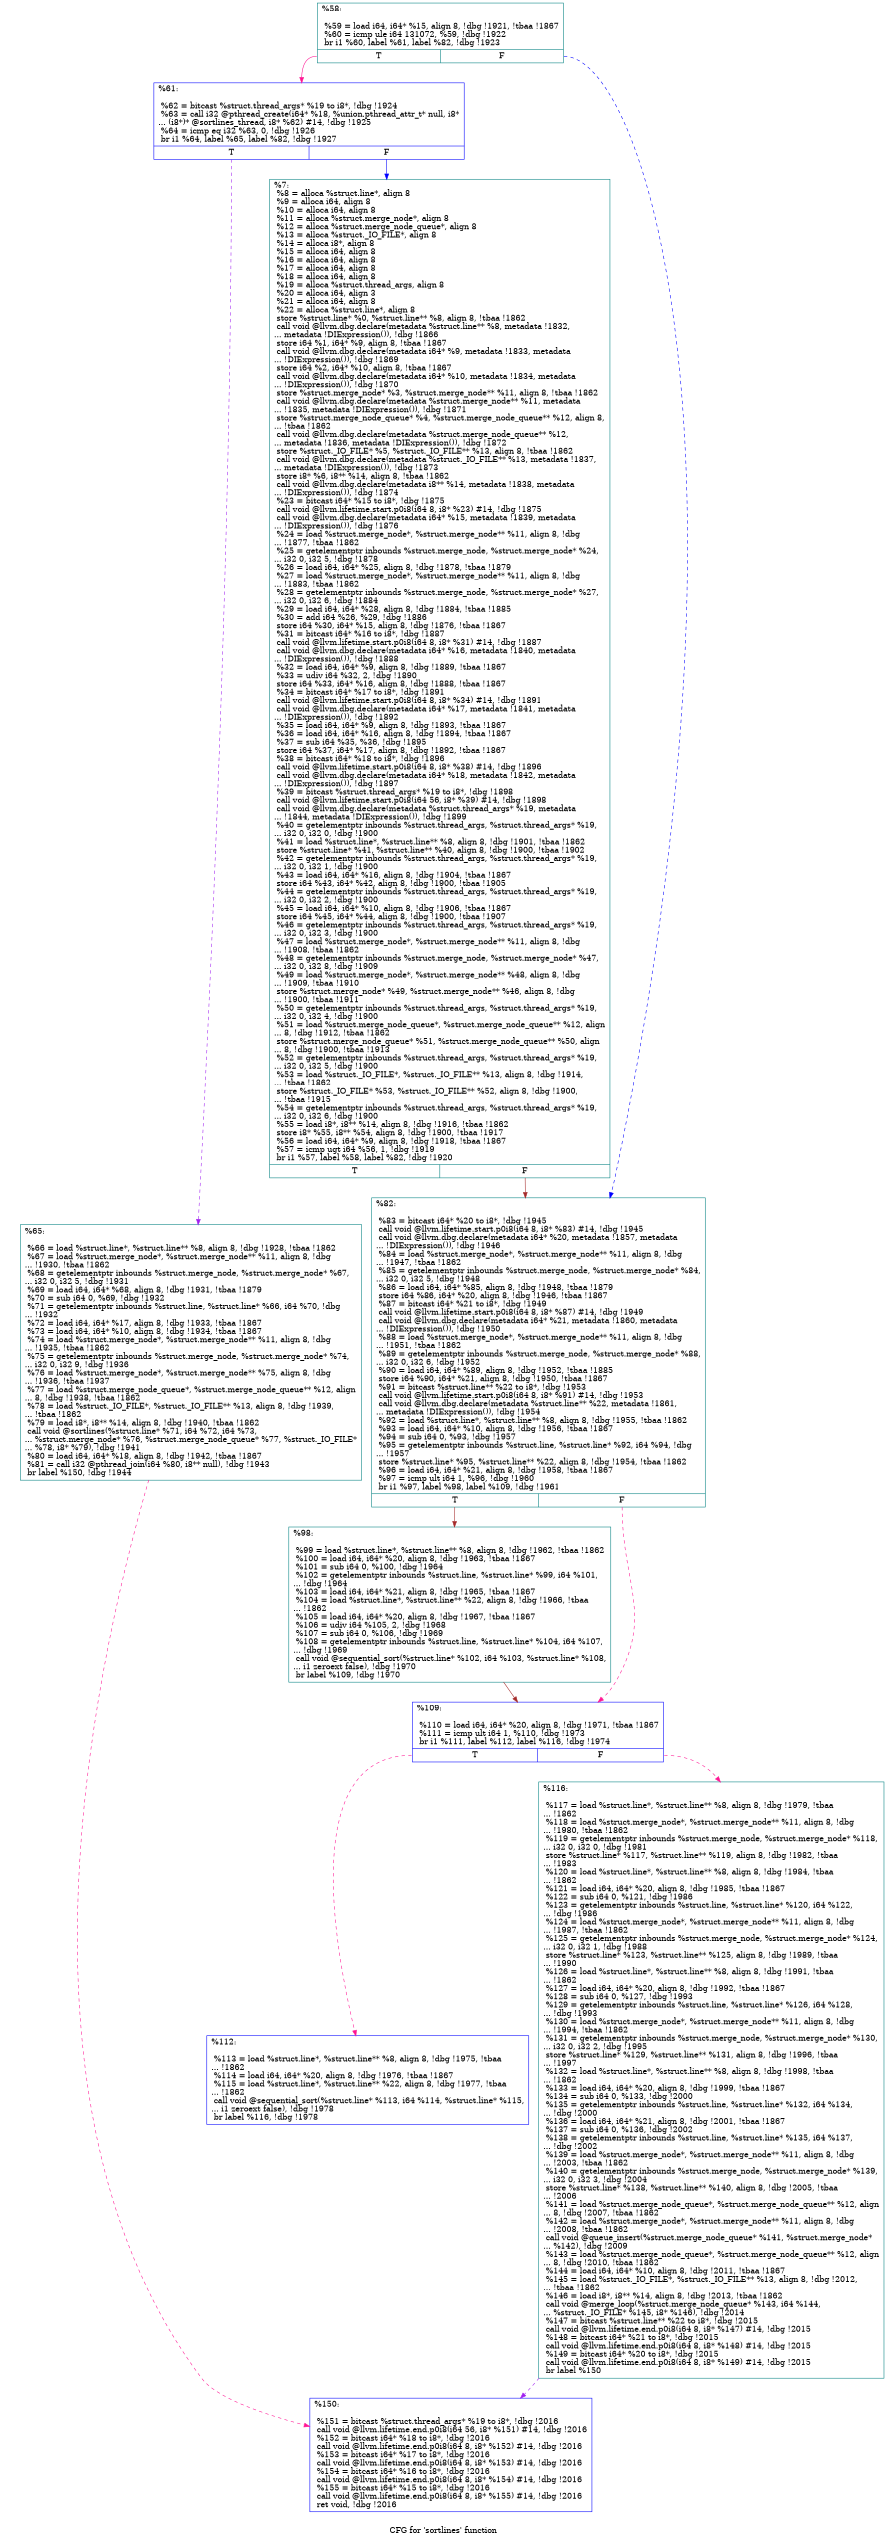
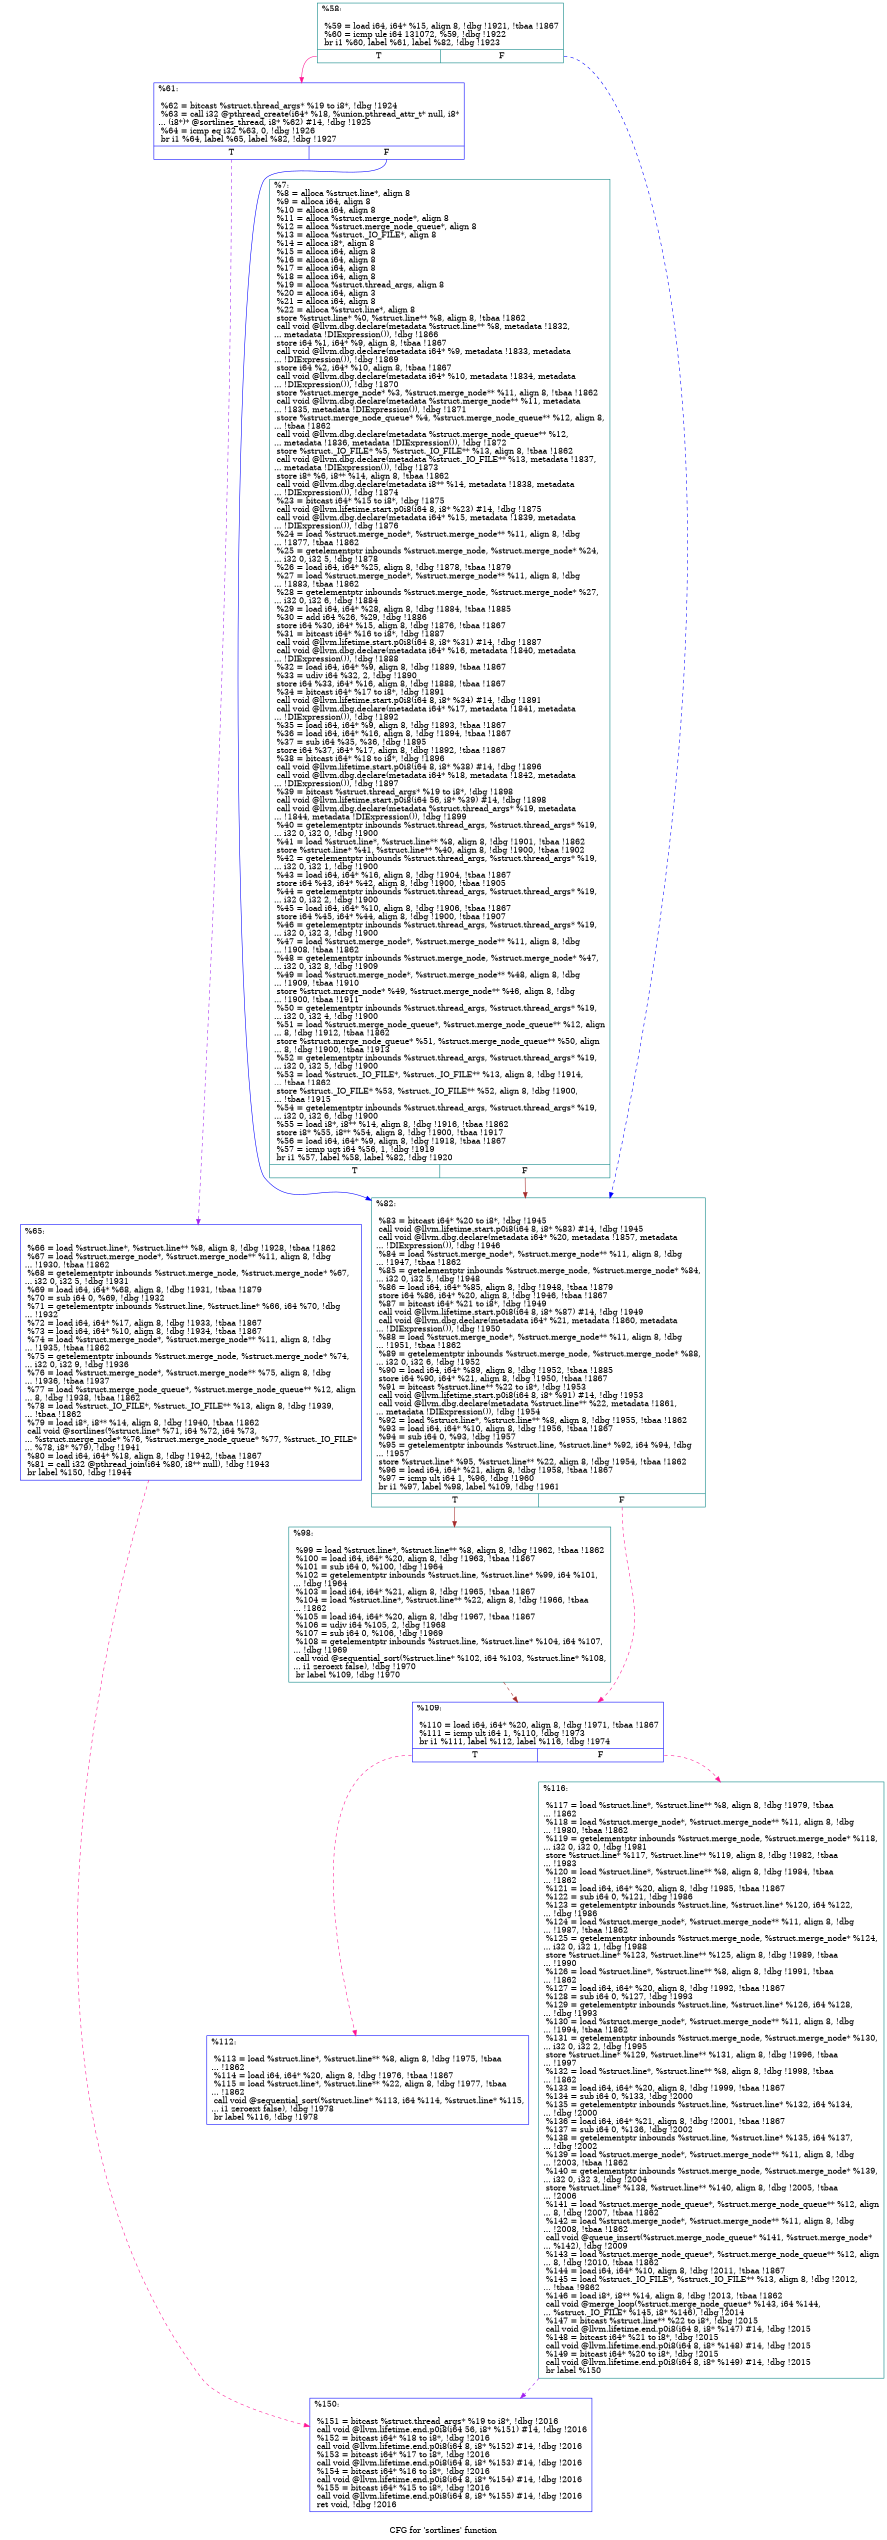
(387, 167) -> (238, 668)
(191, 1352) -> (191, 1352)
(509, 1690) -> (509, 1690)
(572, 2288) -> (572, 2288)
